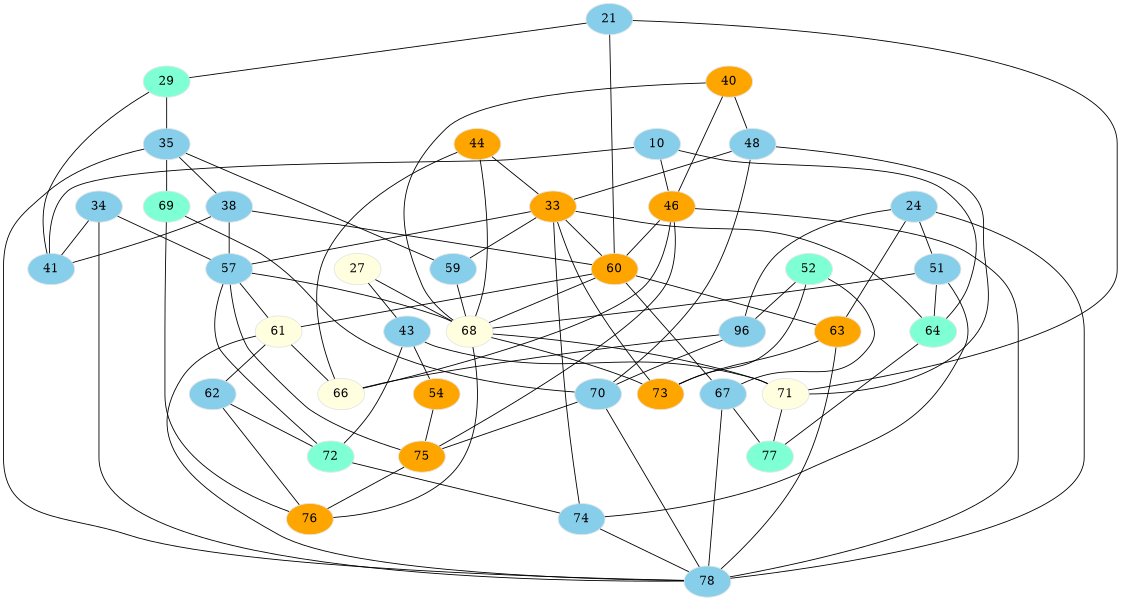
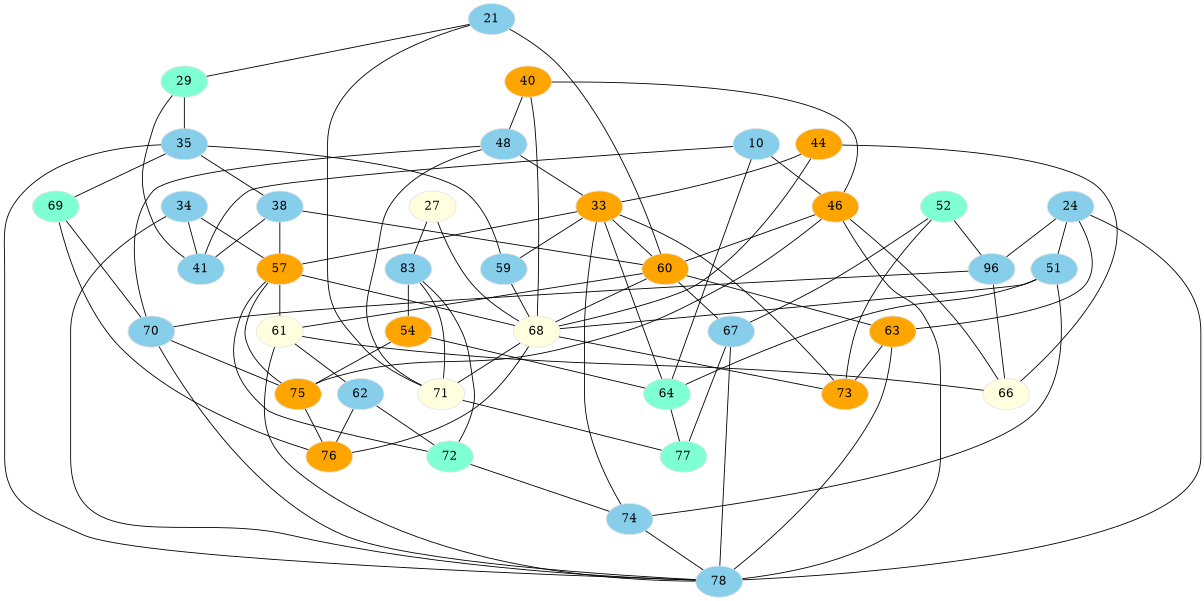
(229, 269) -> (280, 269)
(407, 332) -> (408, 269)
none -> (554, 367)
